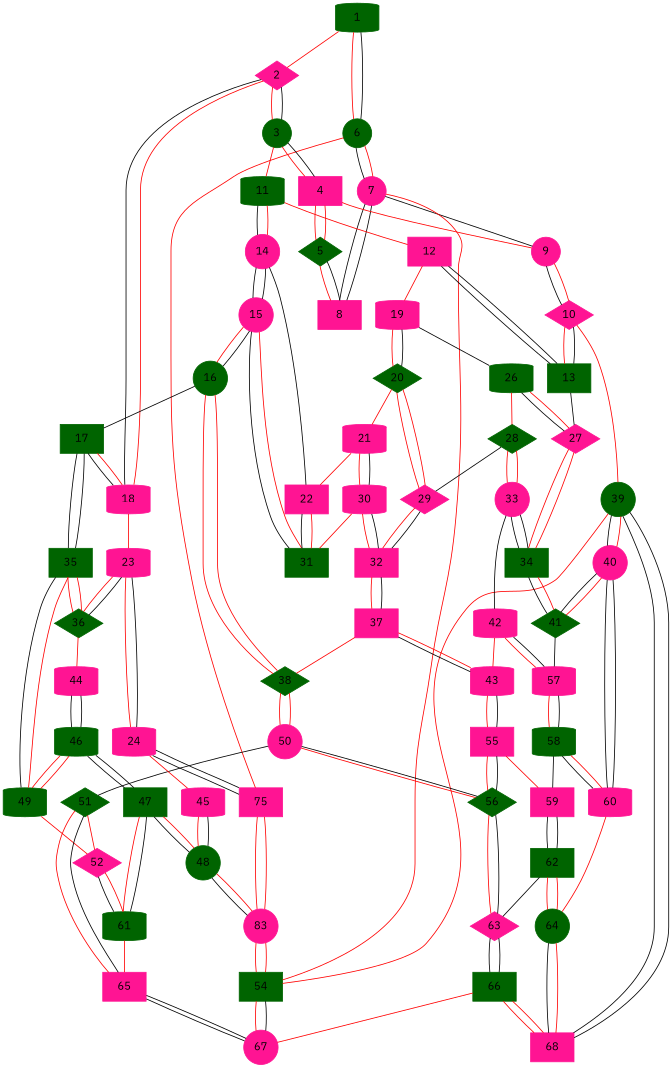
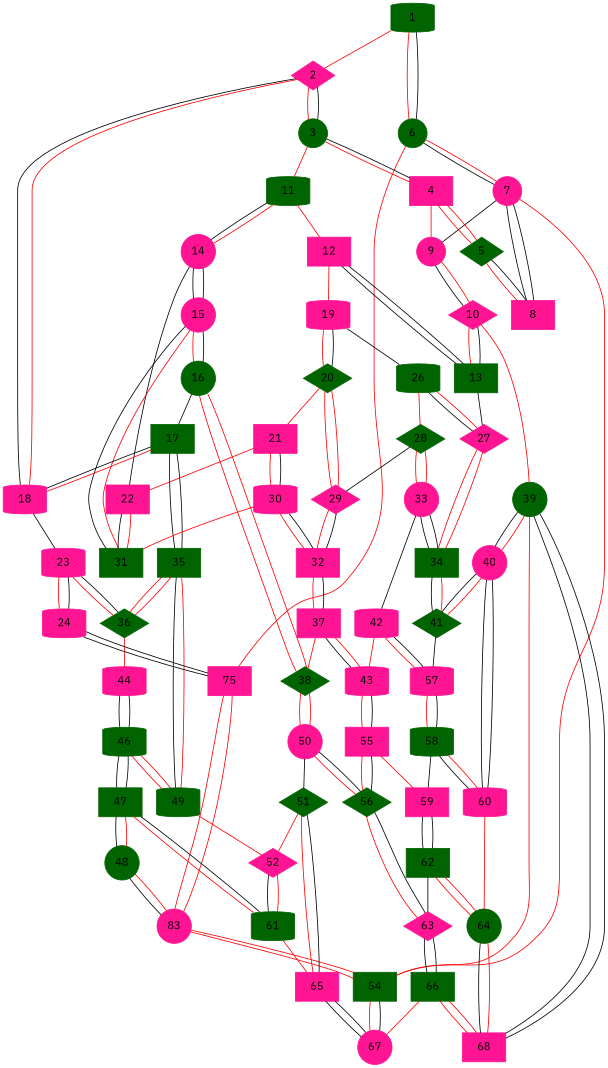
(364, 439) -> (275, 439)
(128, 531) -> (44, 531)
(203, 802) -> none
